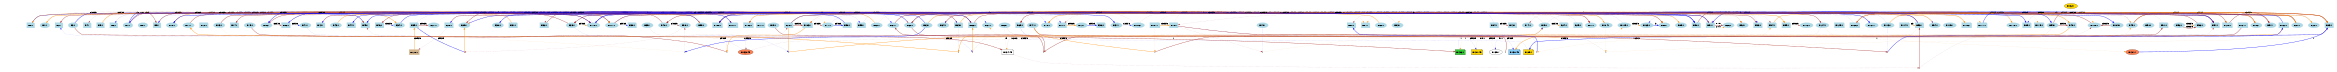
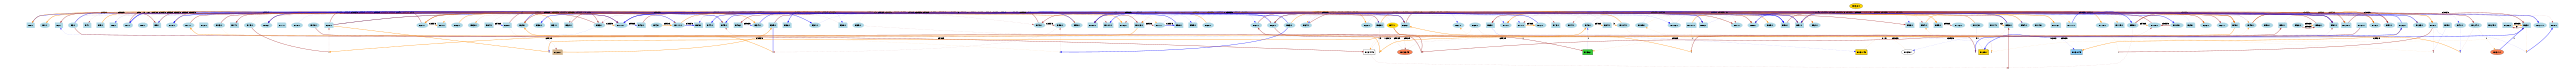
none -> (297, 25)
(1033, 25) -> (1393, 25)
(1263, 25) -> (2447, 25)
